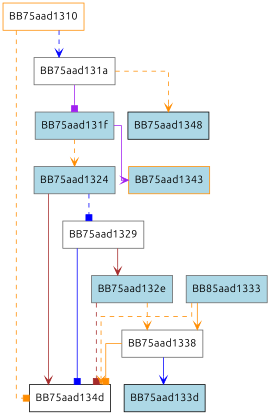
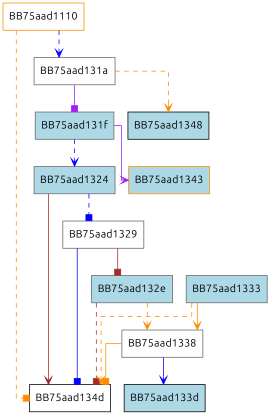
(44, 17) -> (44, 17)
(75, 149) -> (75, 149)
(118, 258) -> (118, 258)
(227, 289) -> (227, 289)
